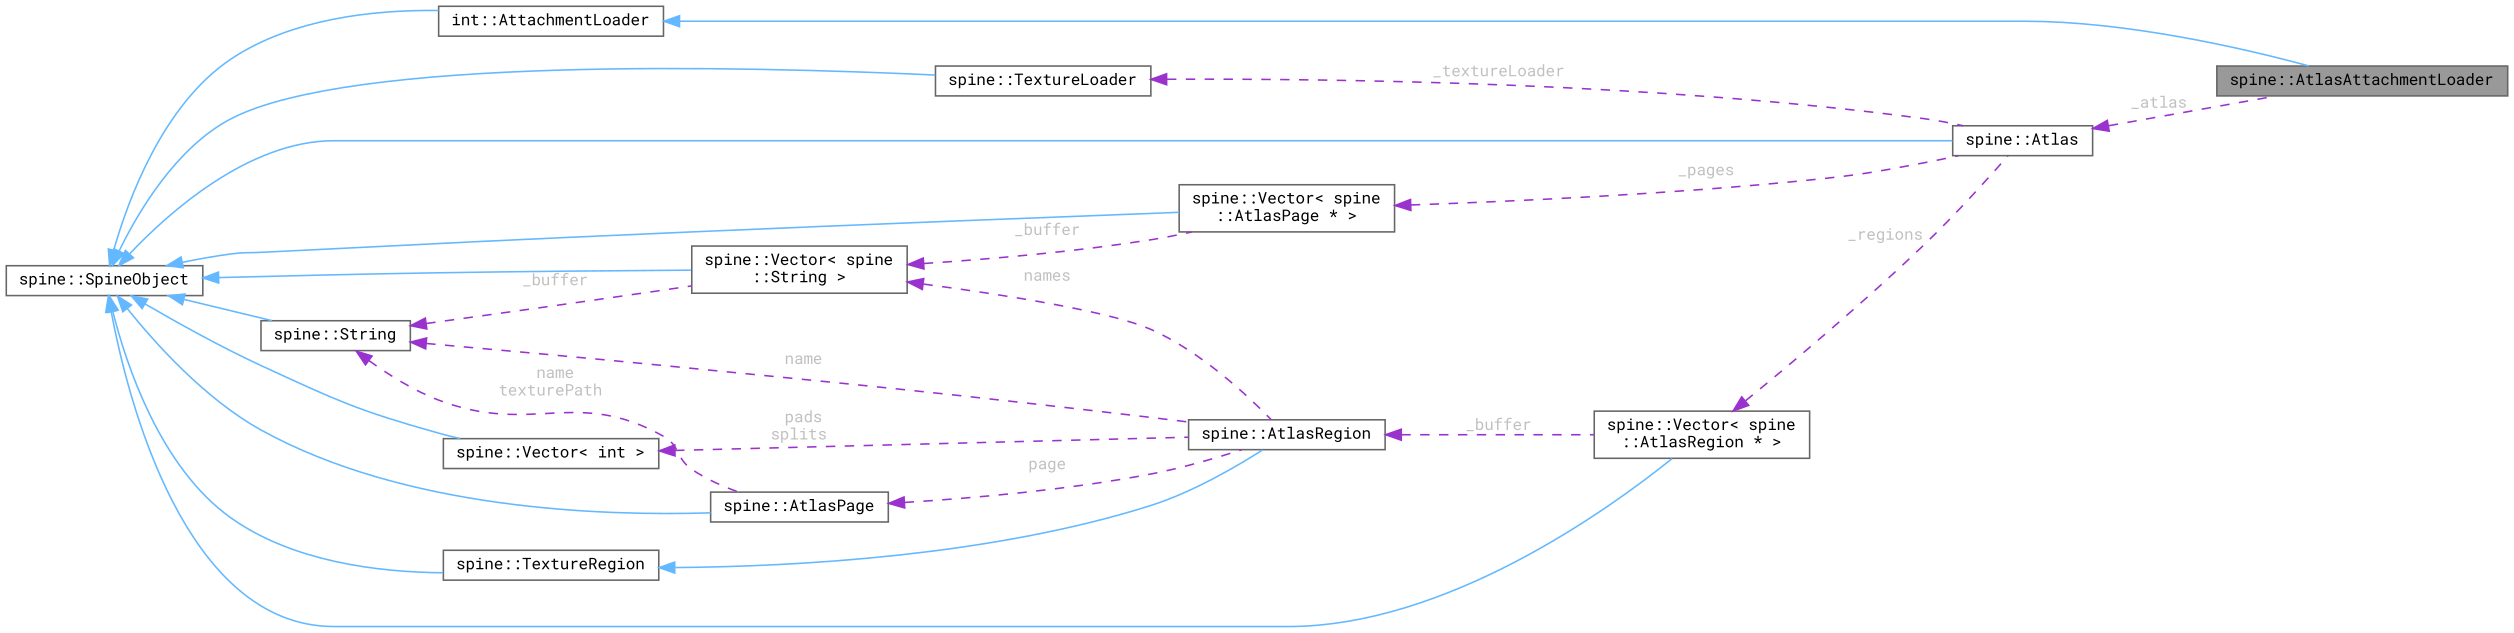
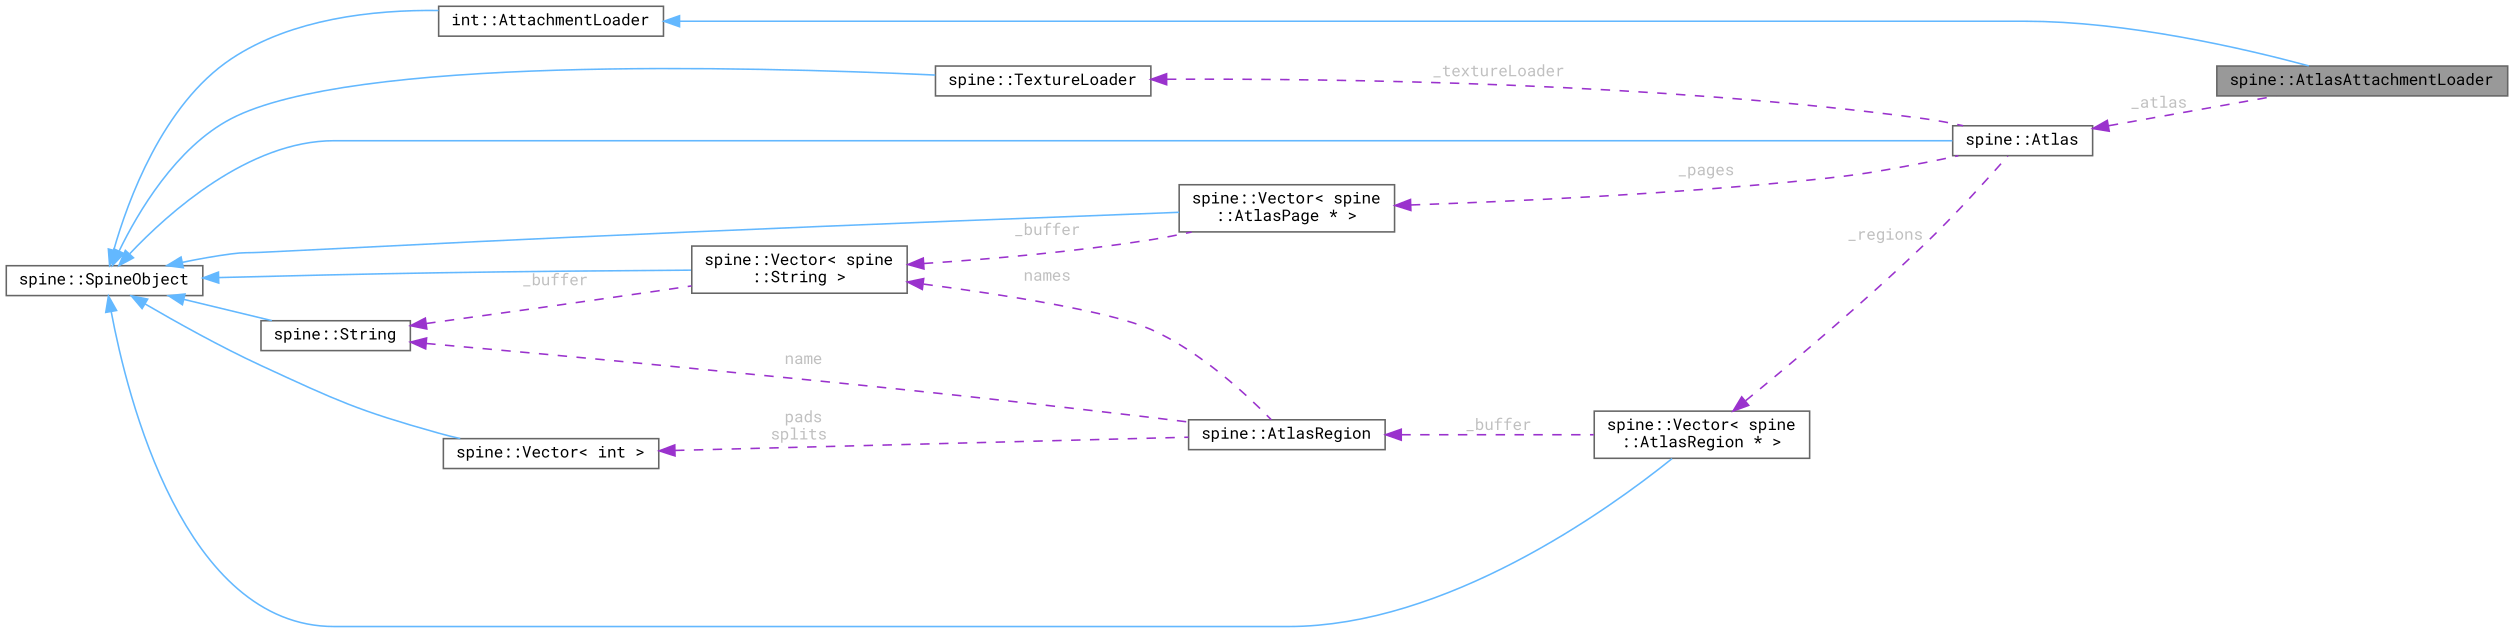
(799, 507) -> none
(551, 565) -> none
